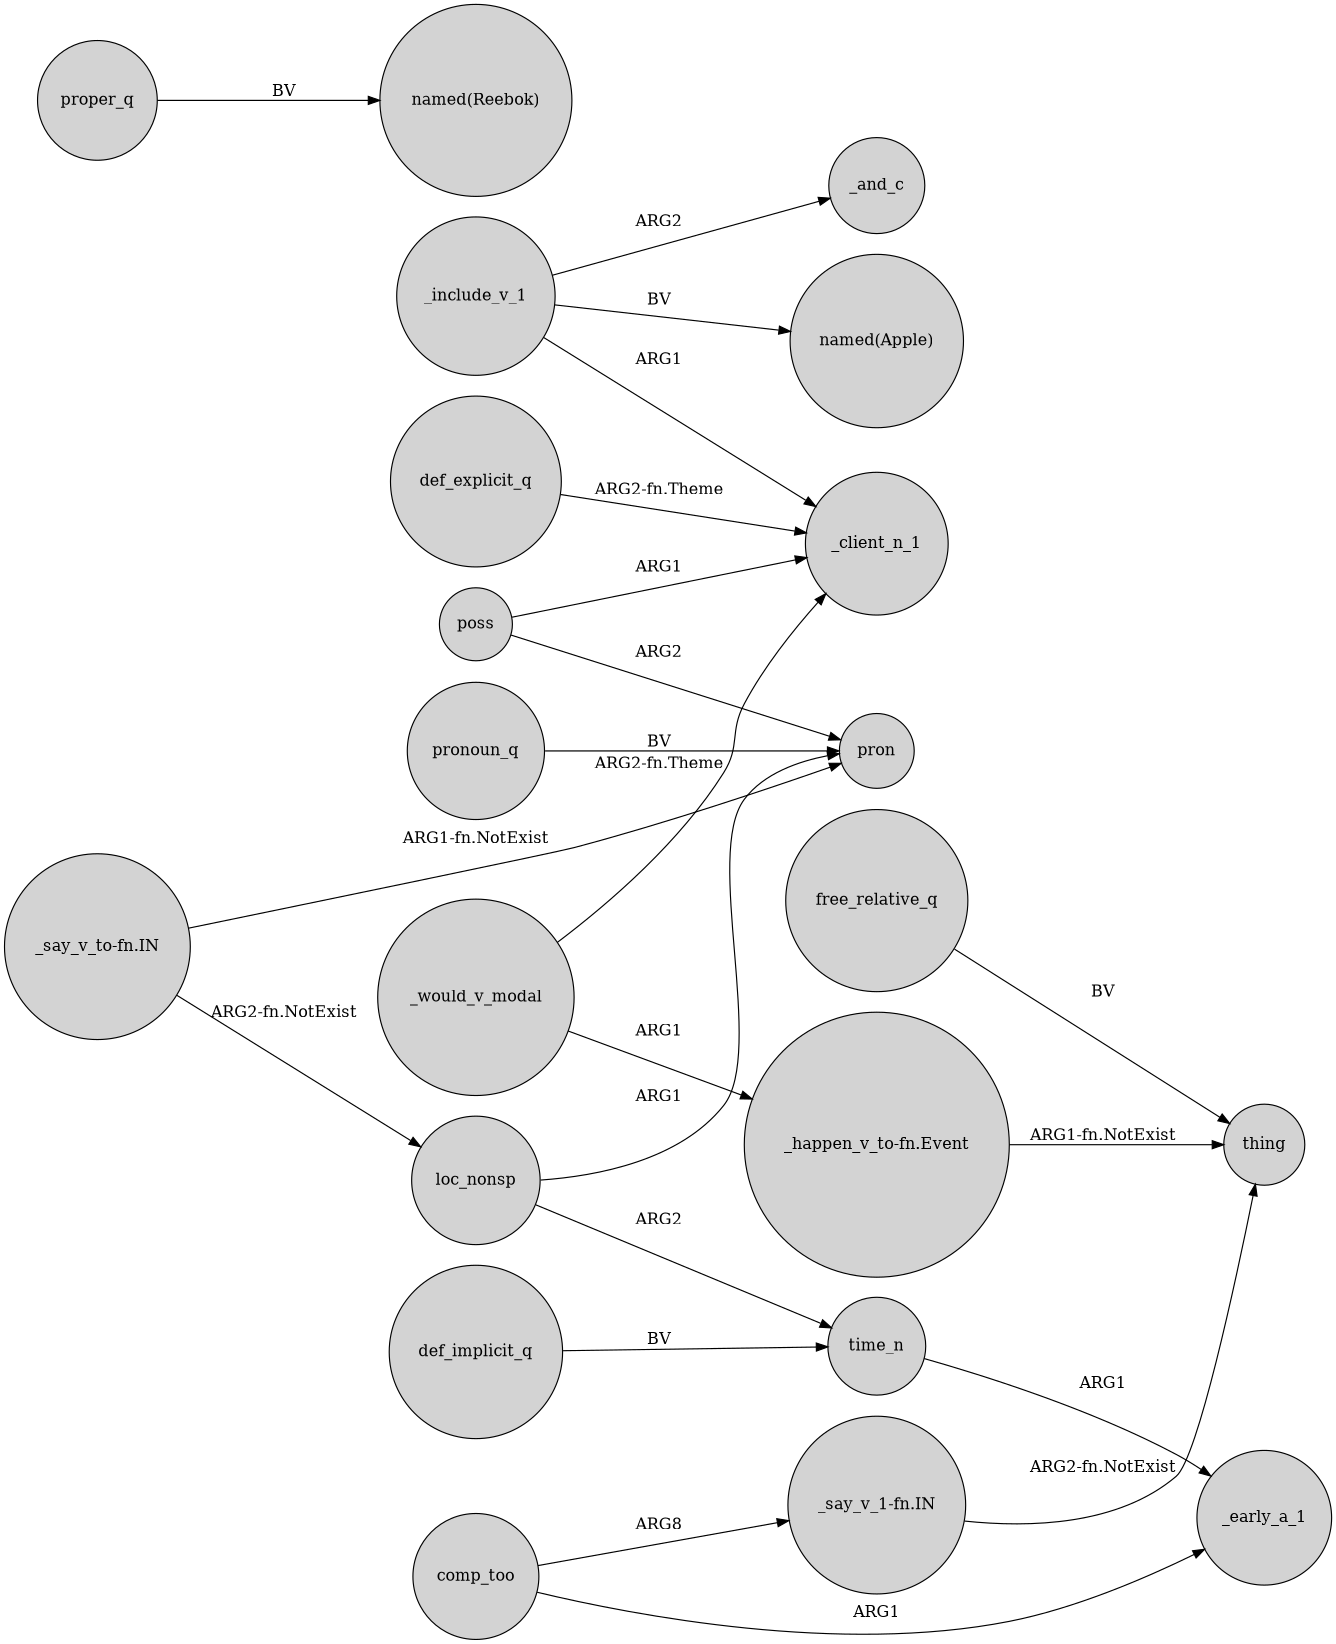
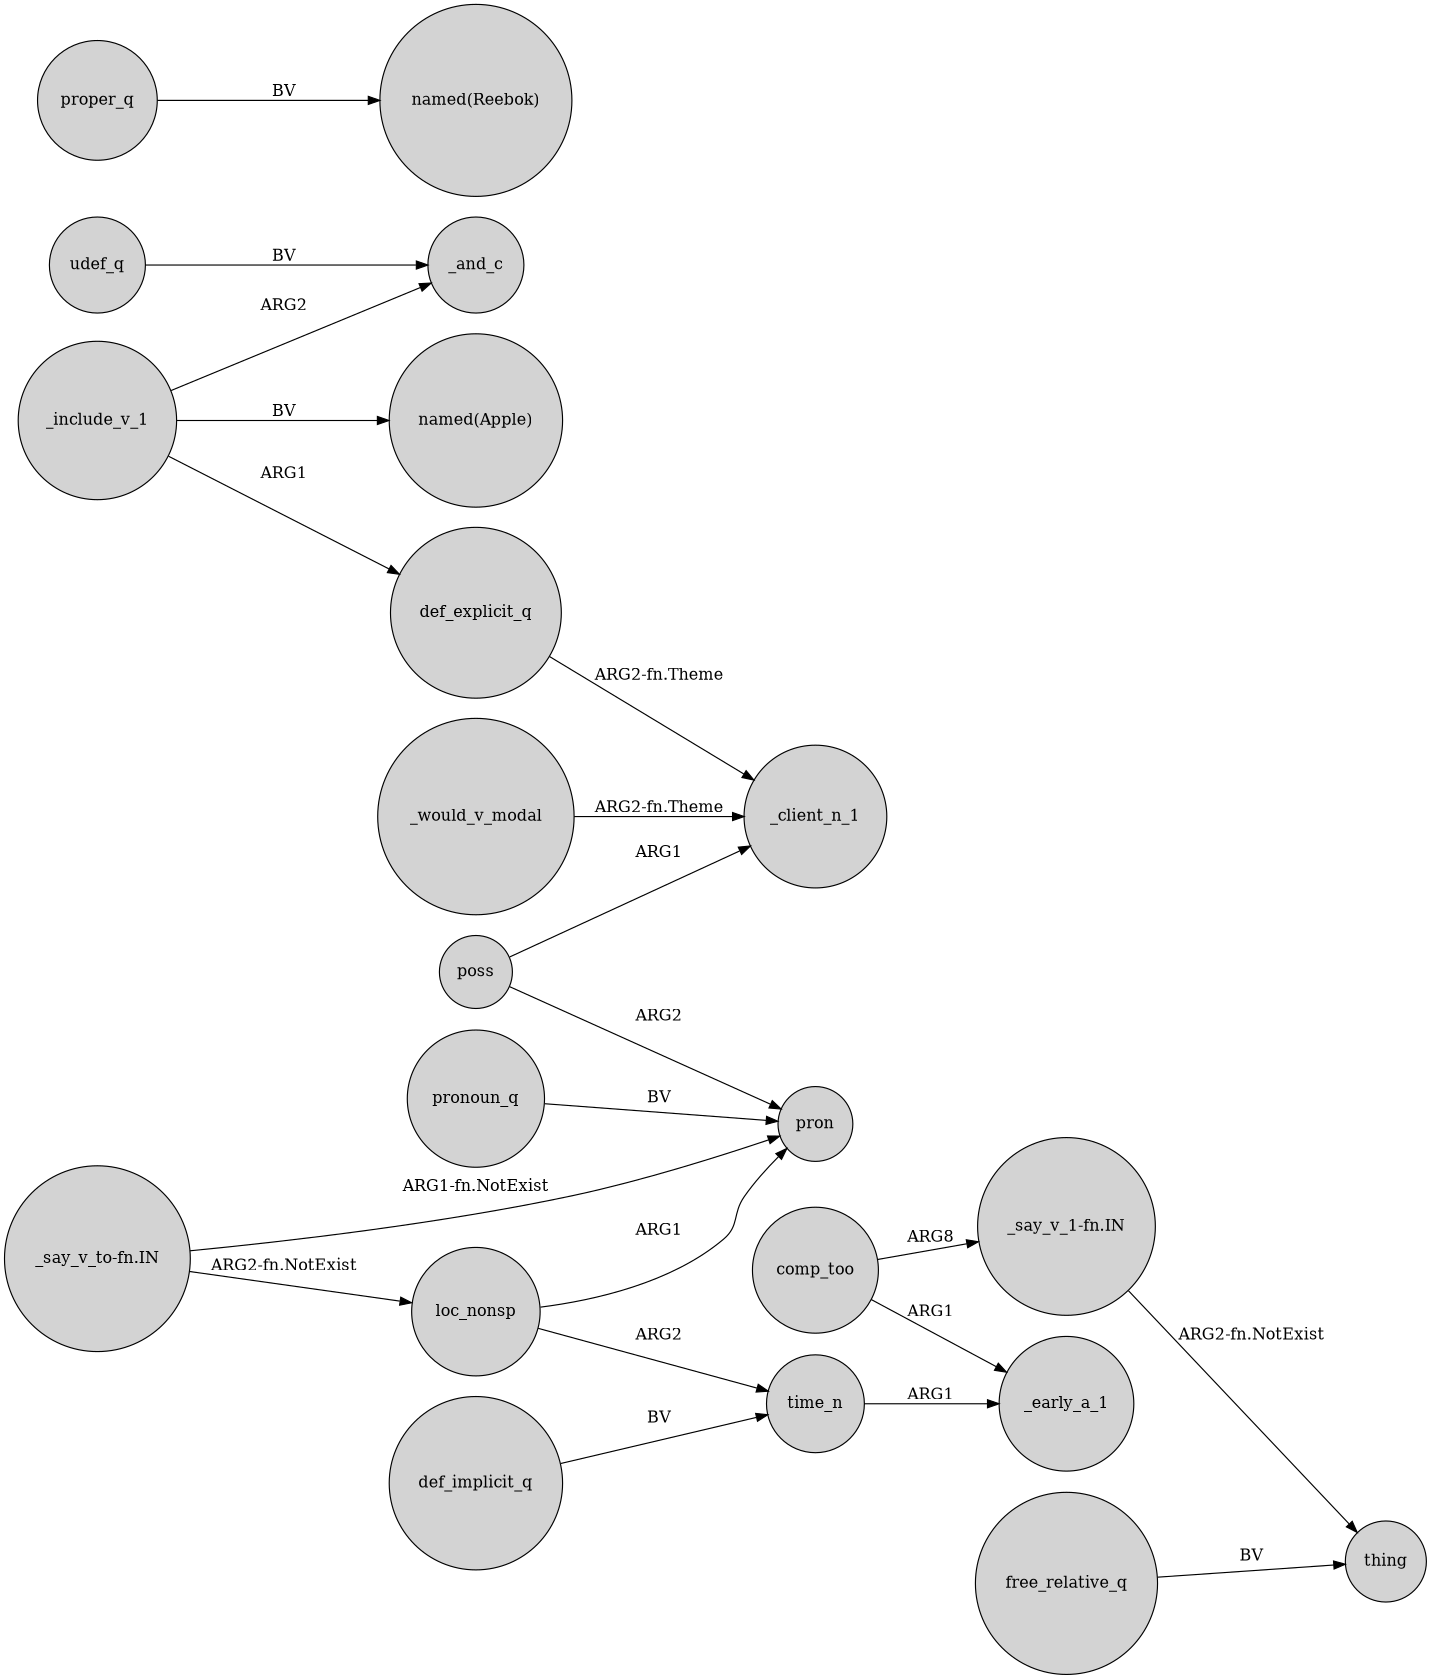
none -> (97, 265)
(675, 419) -> (279, 513)
(877, 1145) -> none
